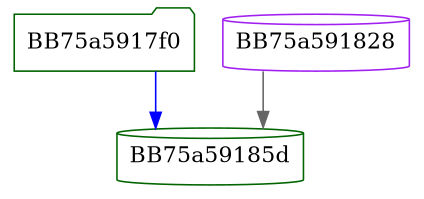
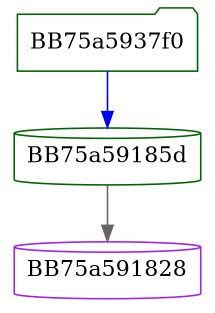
(104, 43) -> (107, 43)
(263, 91) -> (107, 205)
